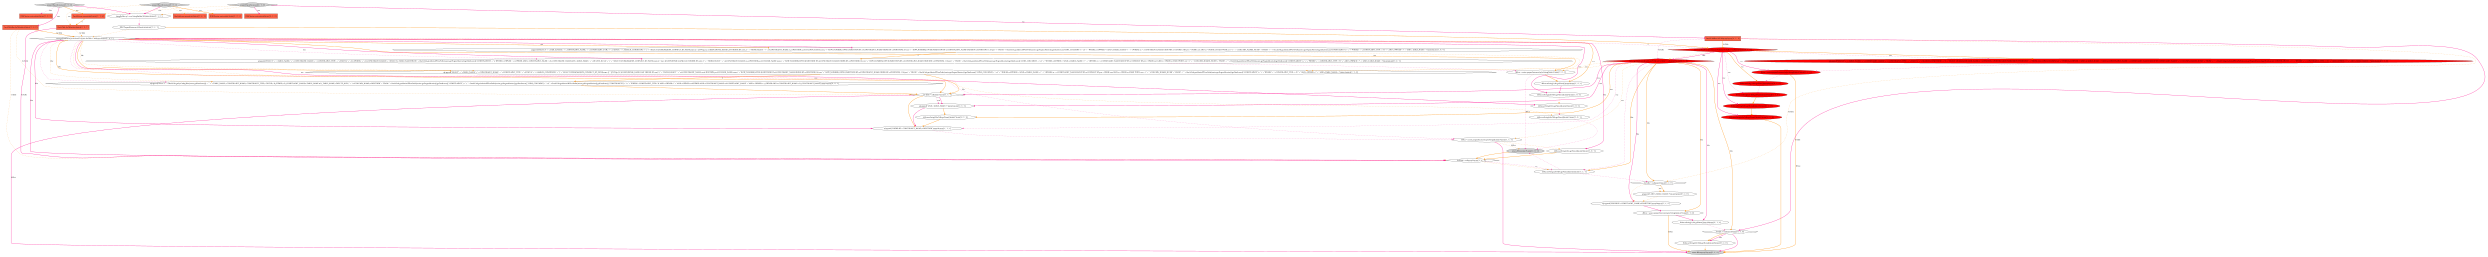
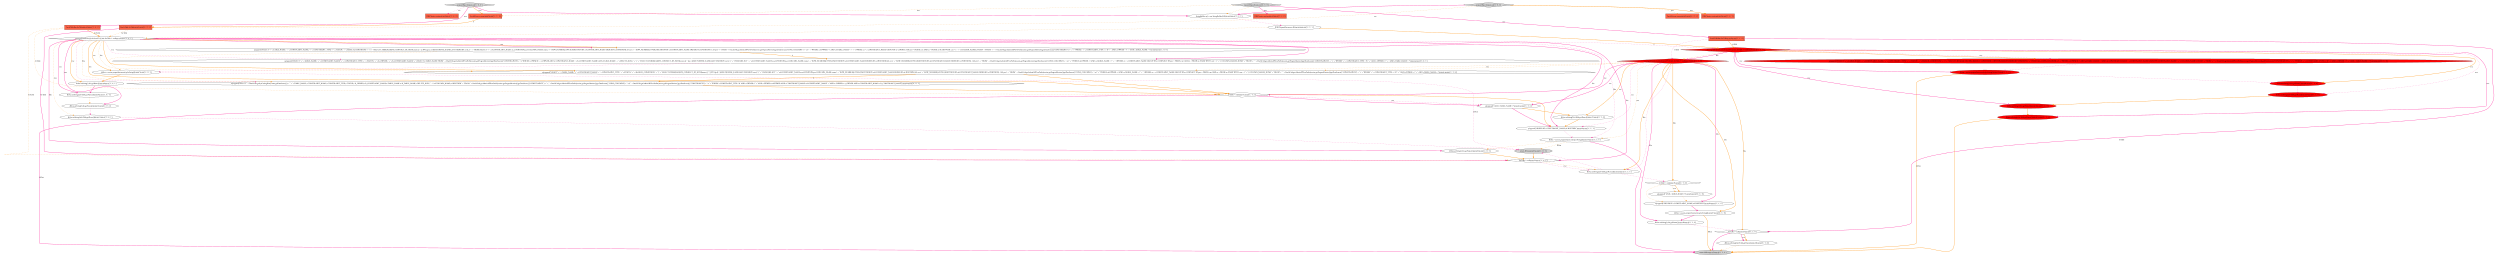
(2419, 65) -> none
